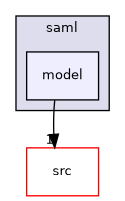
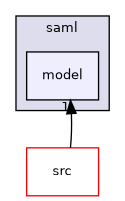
(54, 119) -> (72, 131)
